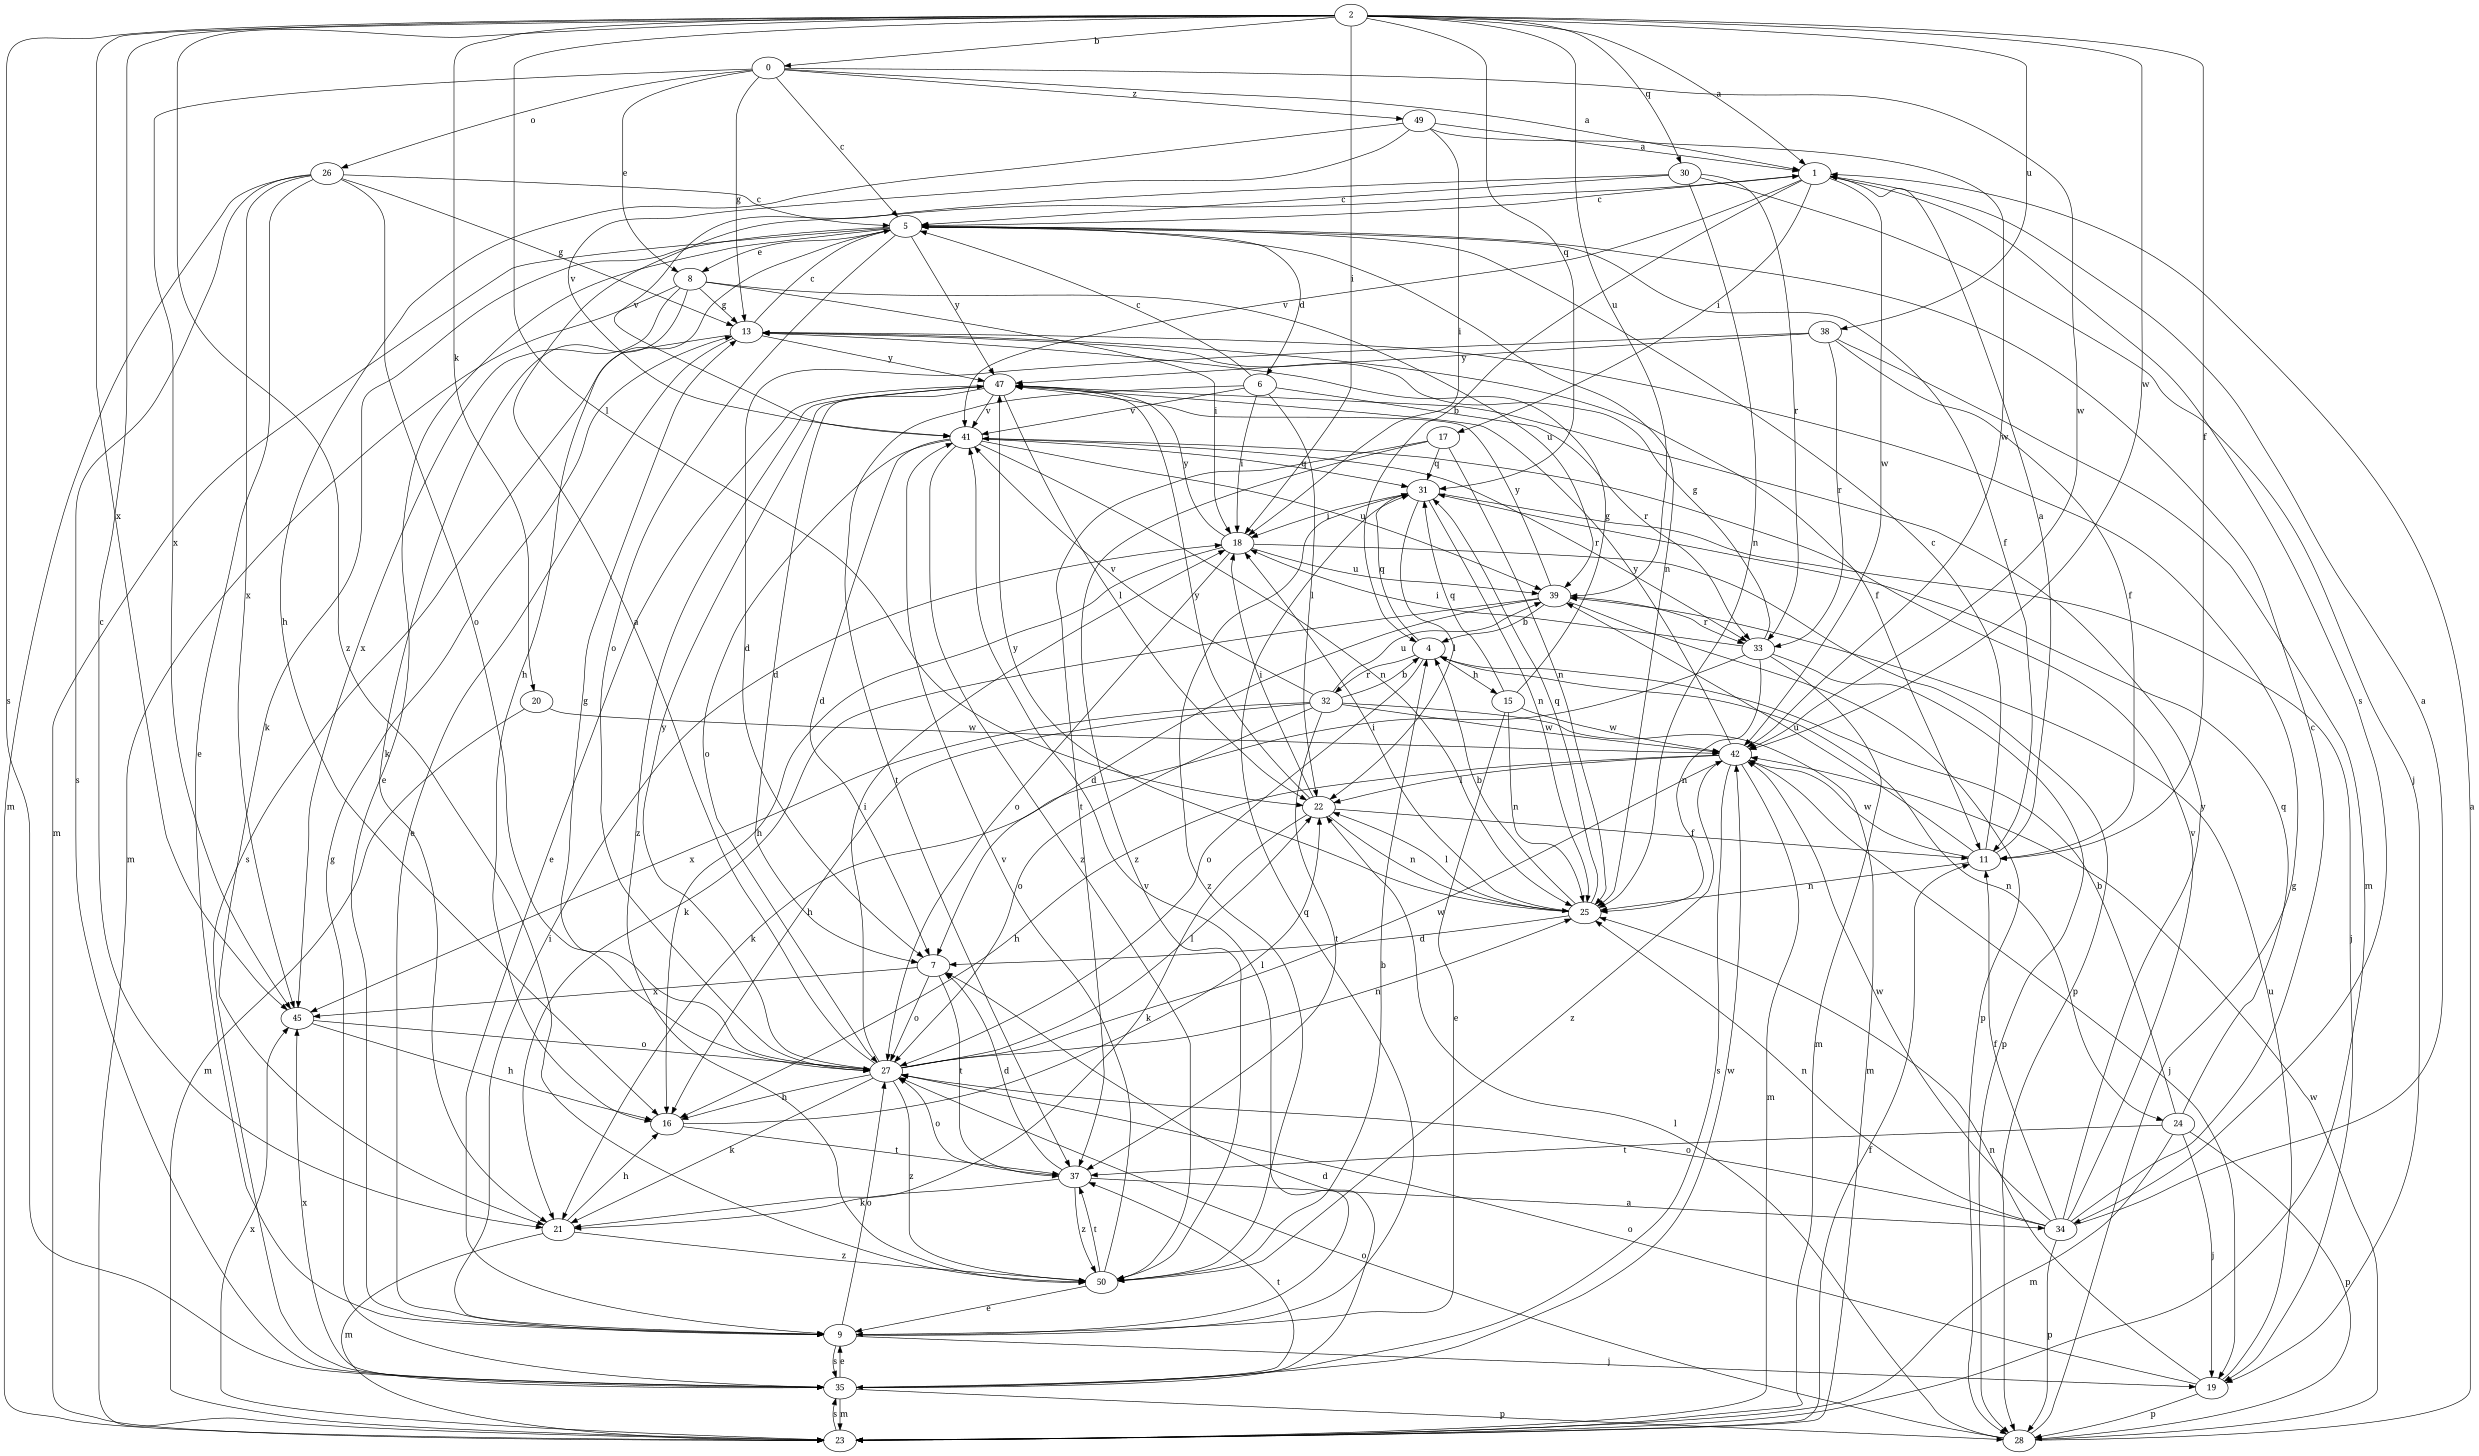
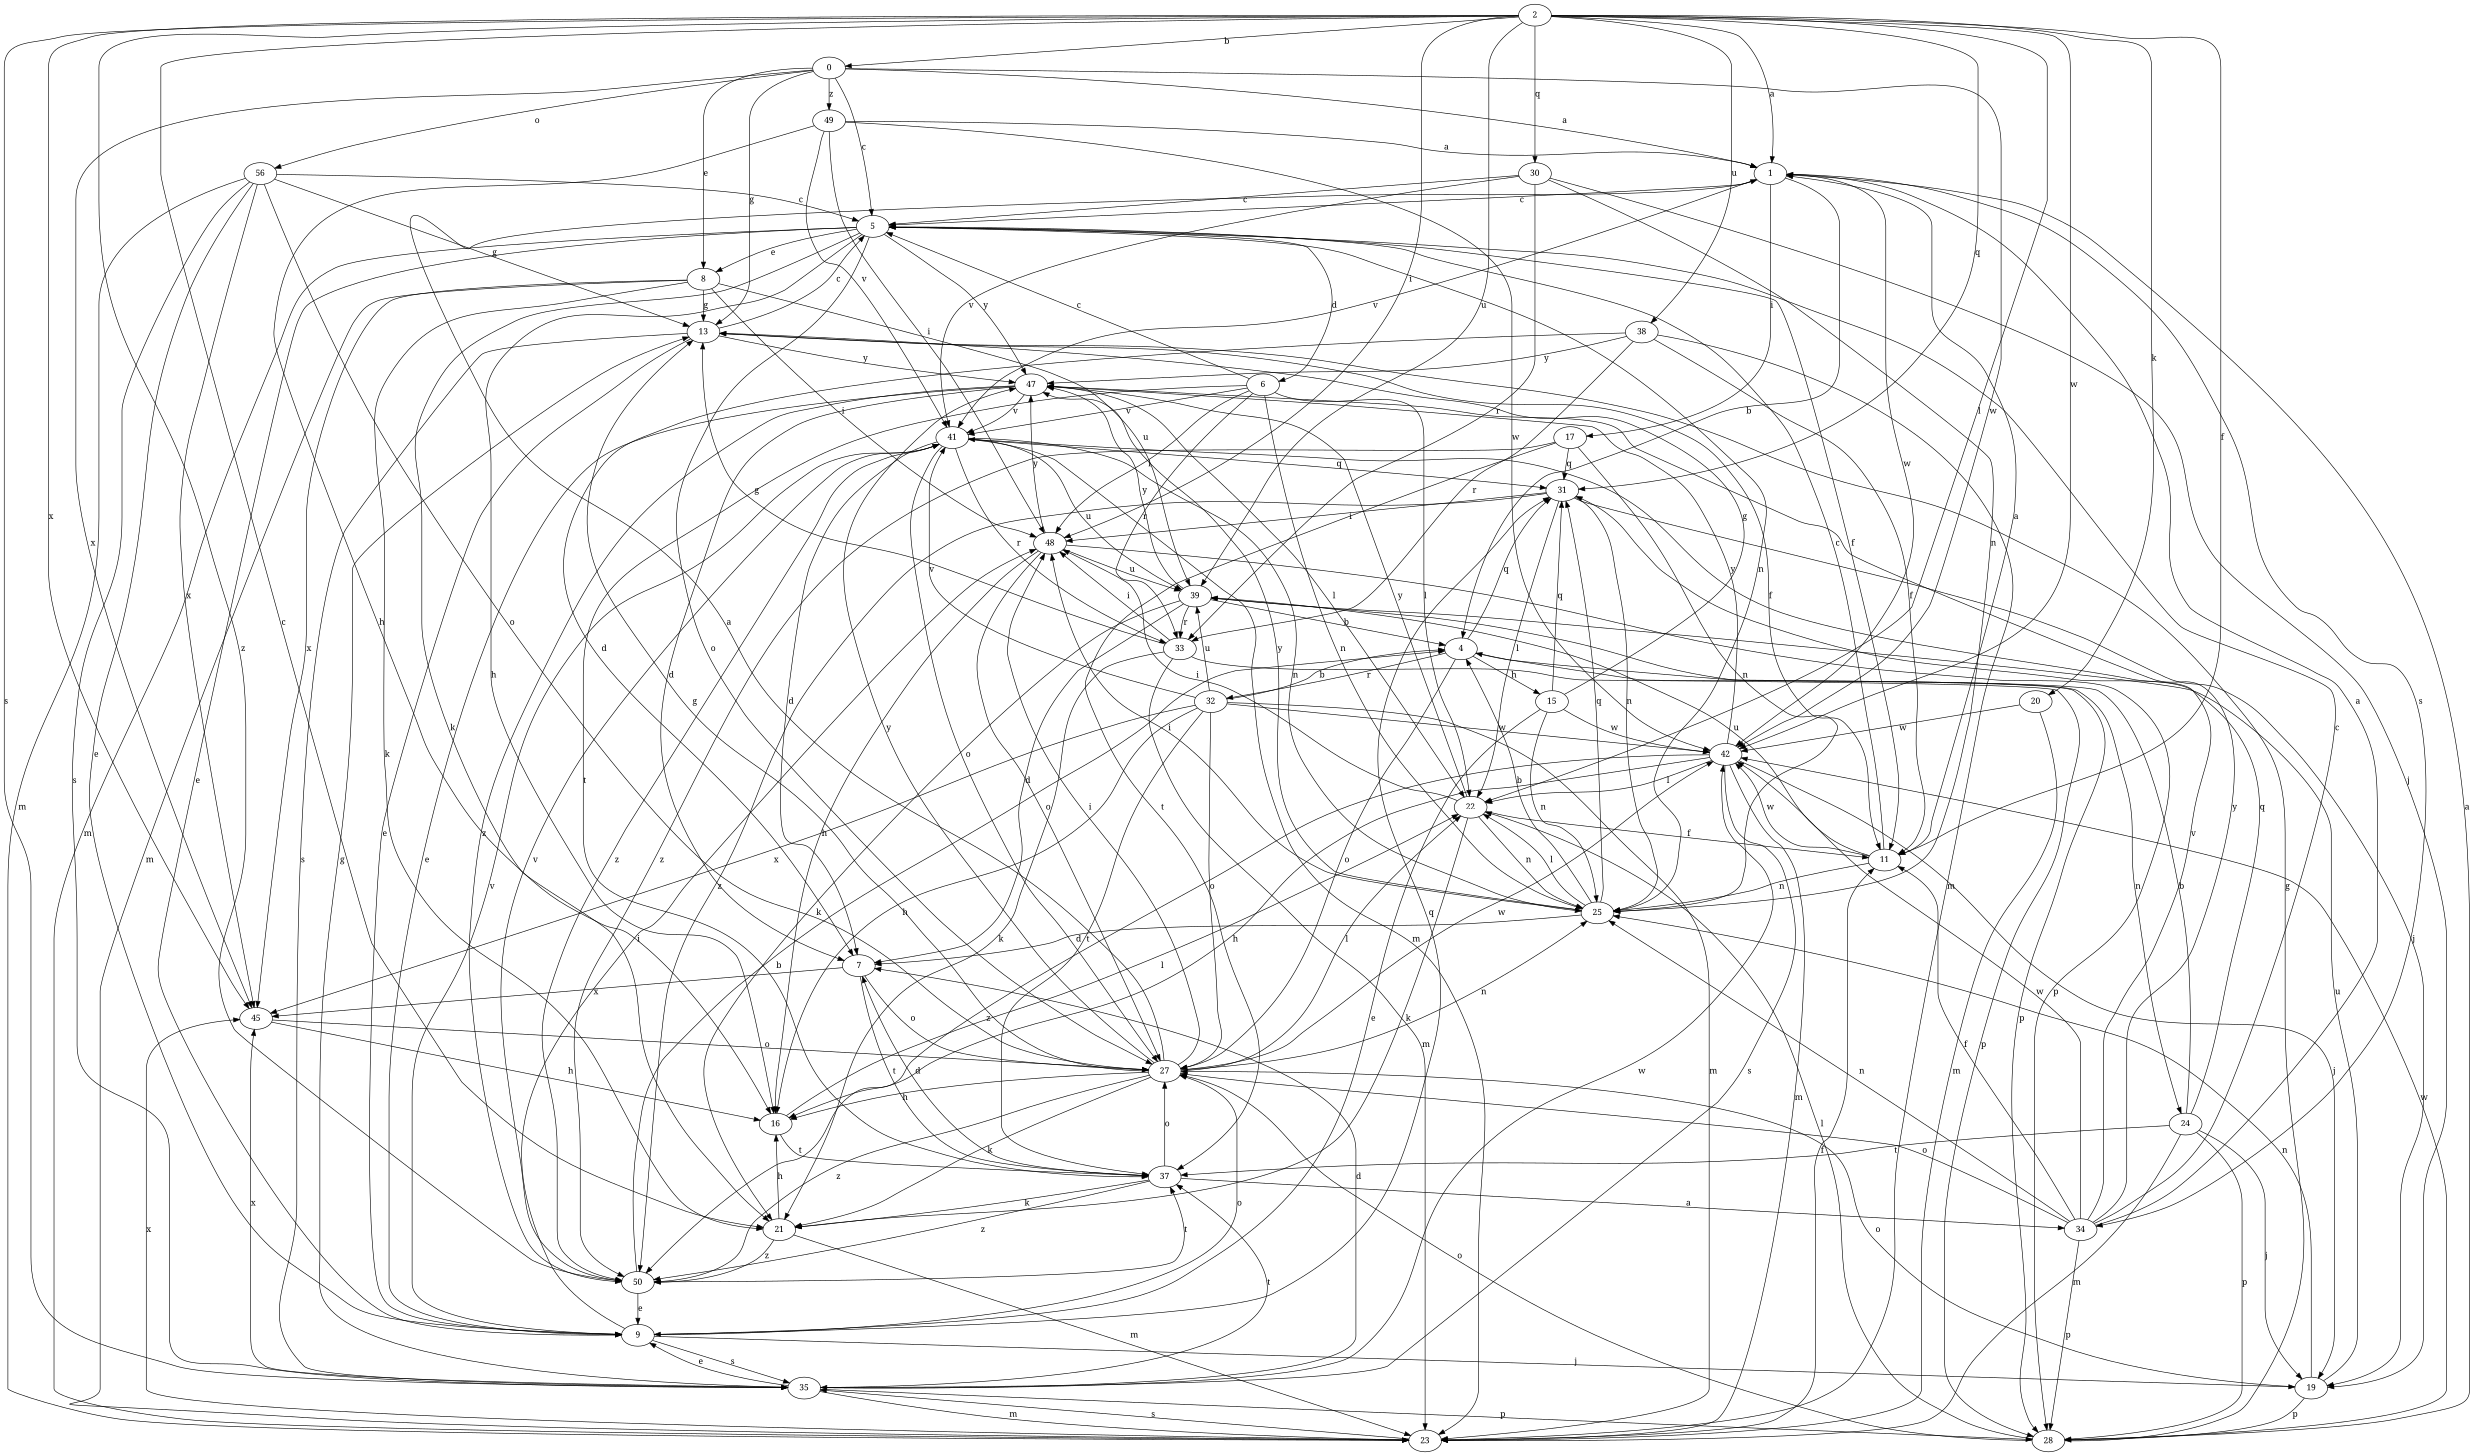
(327, 174) -> (260, 174)
(1238, 543) -> (1050, 543)
(1678, 805) -> (1358, 694)
none -> (1323, 886)
